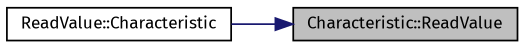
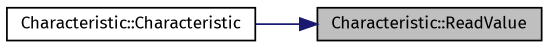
(119, 24) -> (131, 24)
